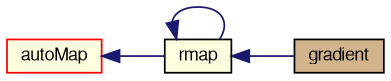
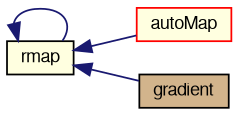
(142, 56) -> (114, 41)
